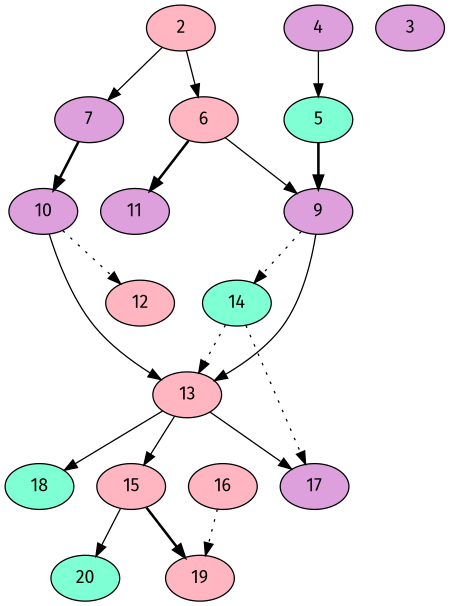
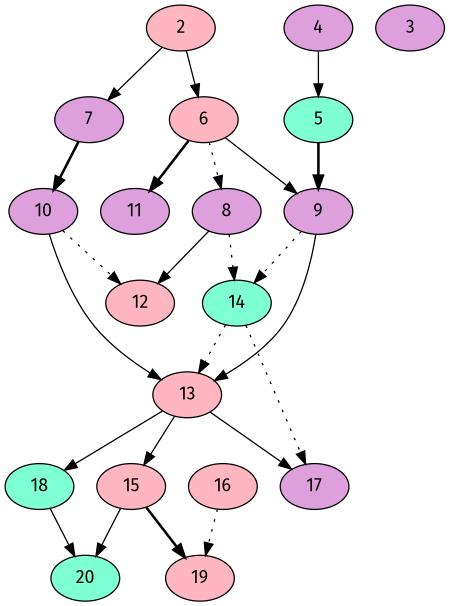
none -> (227, 211)
none -> (59, 527)
